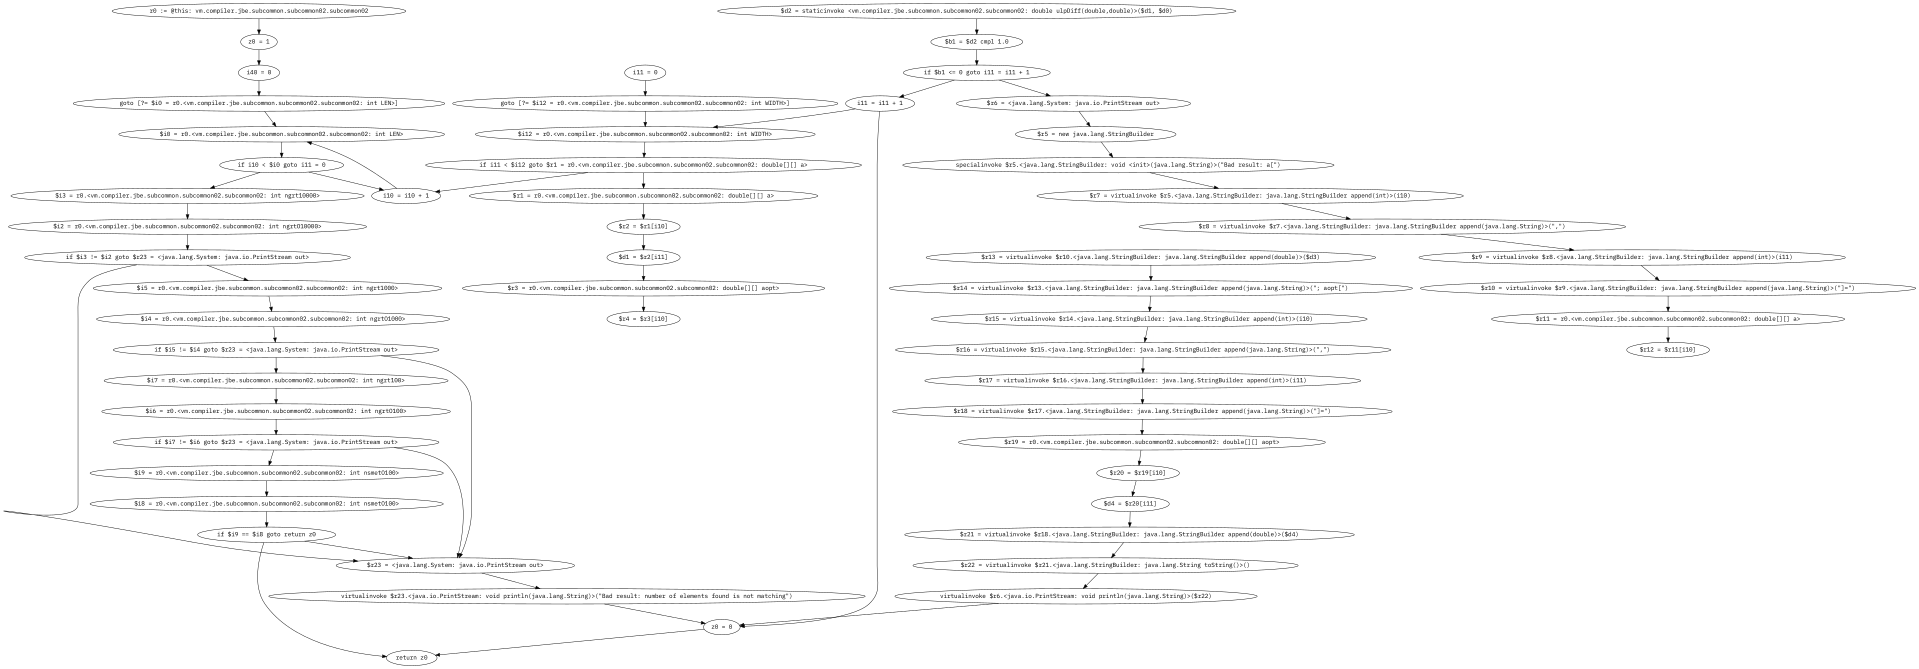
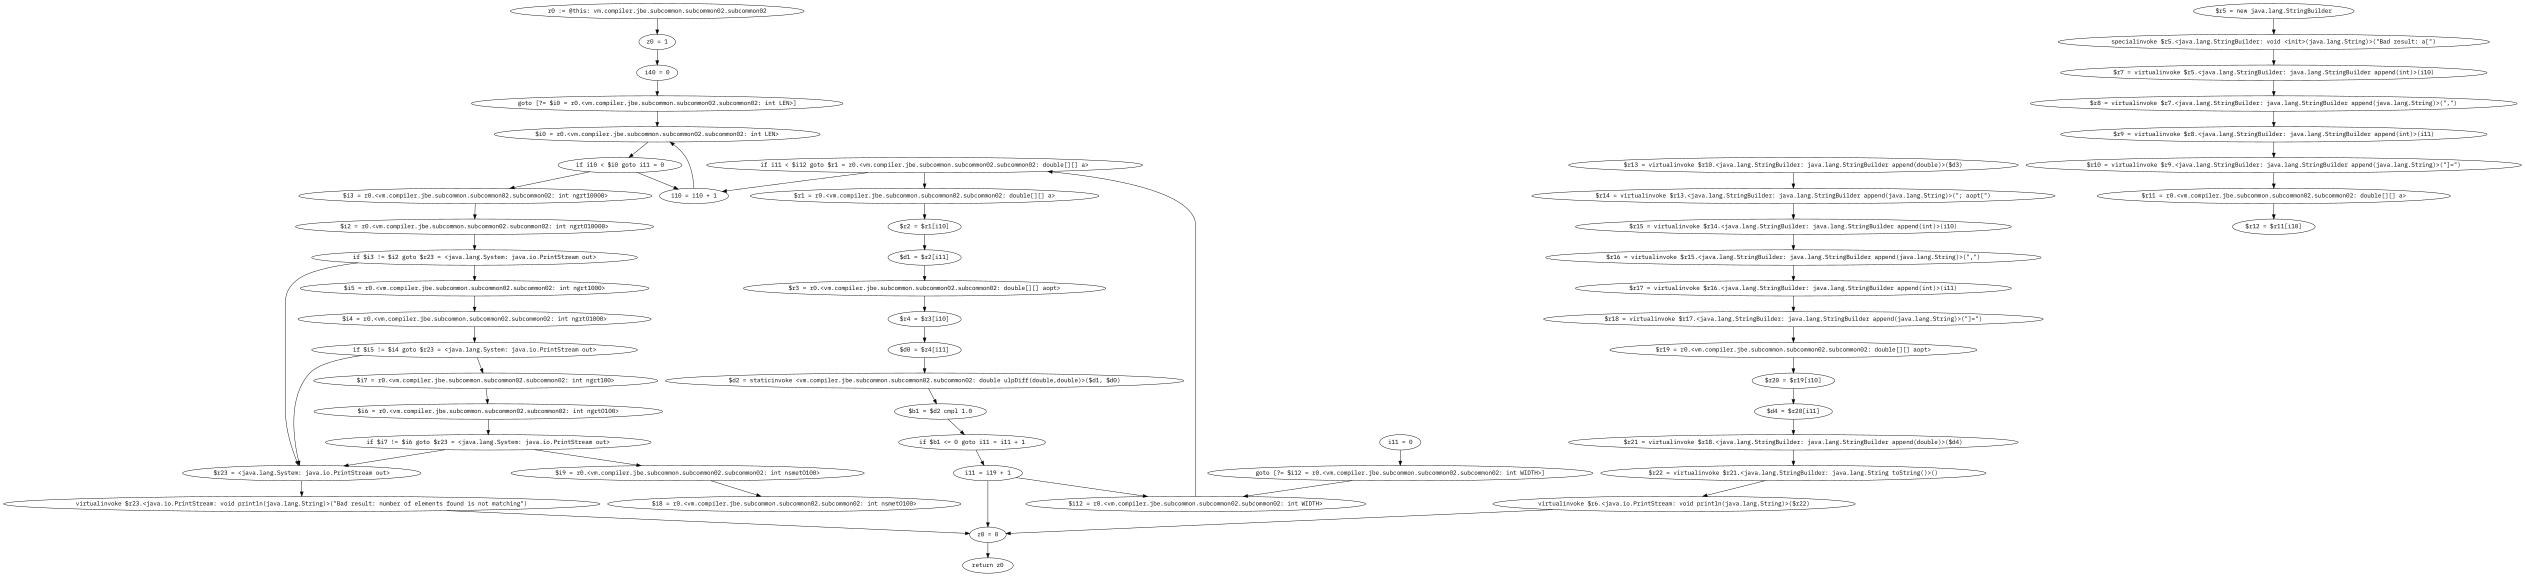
(880, 104) -> (988, 473)
(1073, 104) -> none
none -> (925, 350)
(267, 535) -> none
